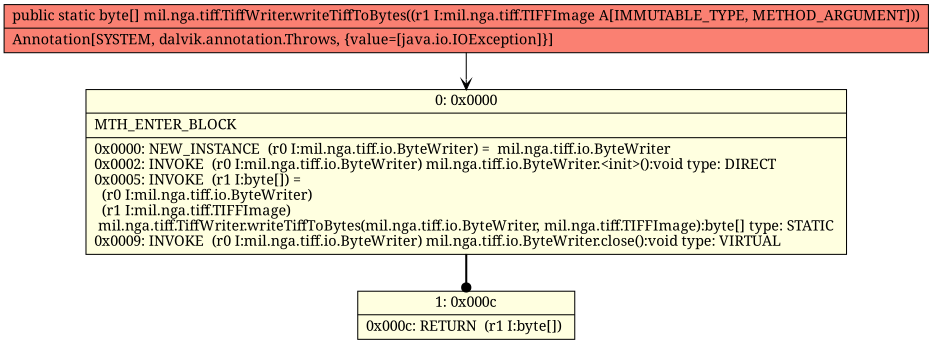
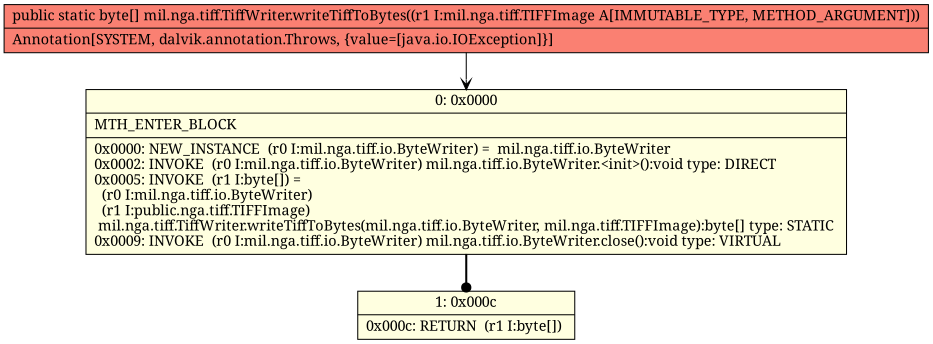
(193, 211) -> (202, 211)
